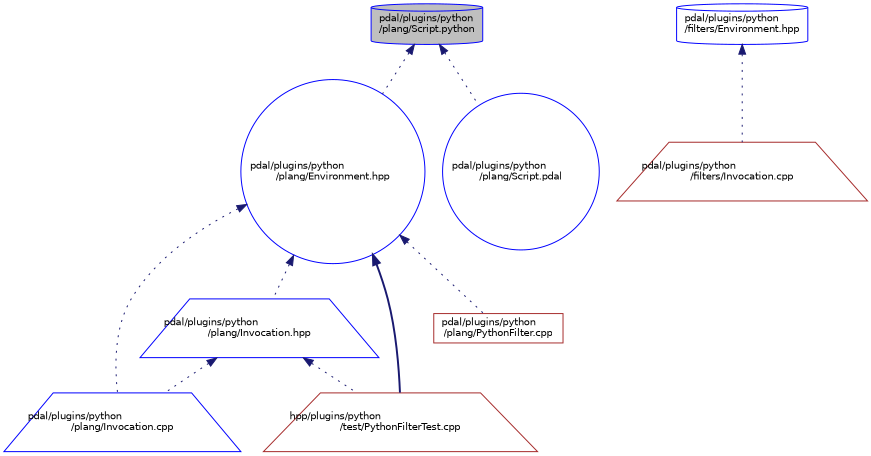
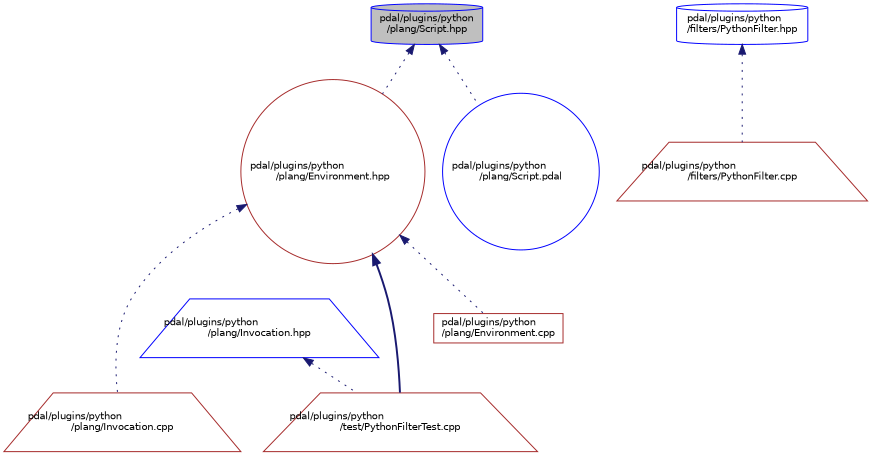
(427, 24) -> (427, 24)
(742, 24) -> (742, 24)
(333, 172) -> (333, 172)
(742, 172) -> (742, 172)
(281, 282) -> none
(498, 328) -> (498, 328)
(187, 378) -> none
(122, 422) -> (122, 422)
(400, 422) -> (400, 422)
